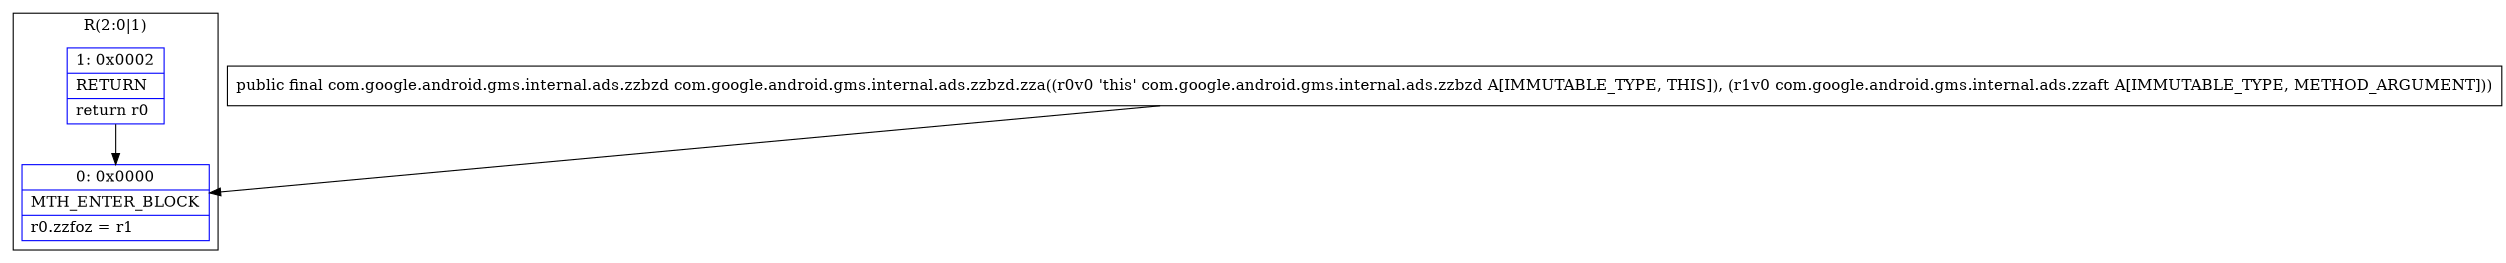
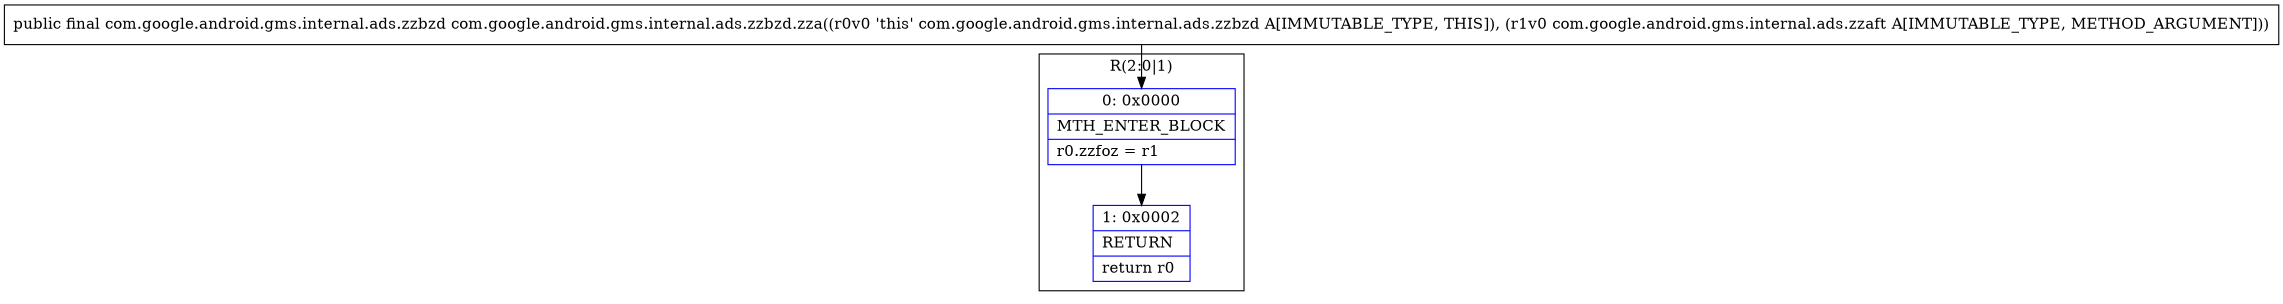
(116, 139) -> (1142, 180)
